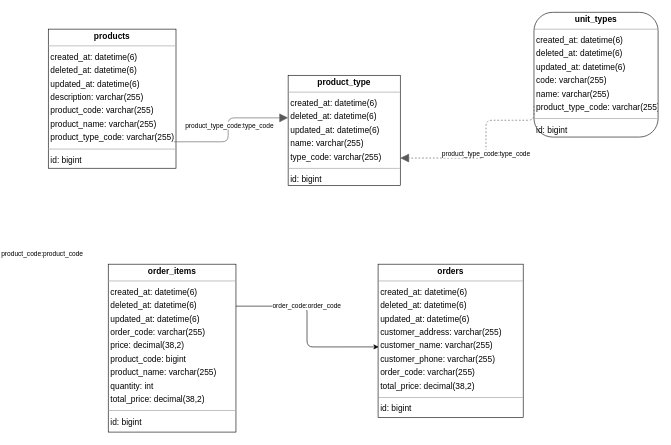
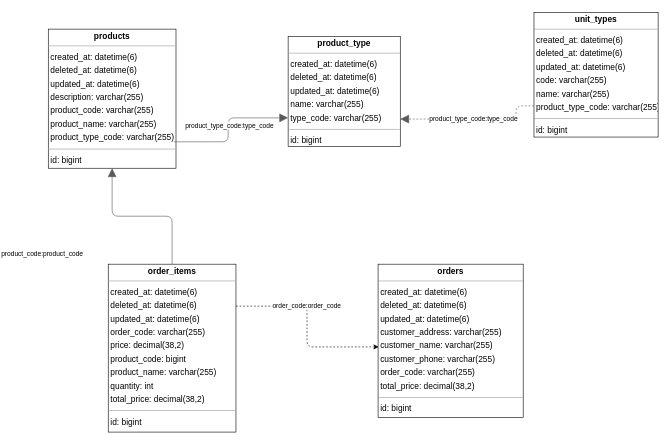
(596, 75) -> (596, 75)
(344, 131) -> (344, 92)
none -> (113, 214)
(322, 347) -> (322, 347)
